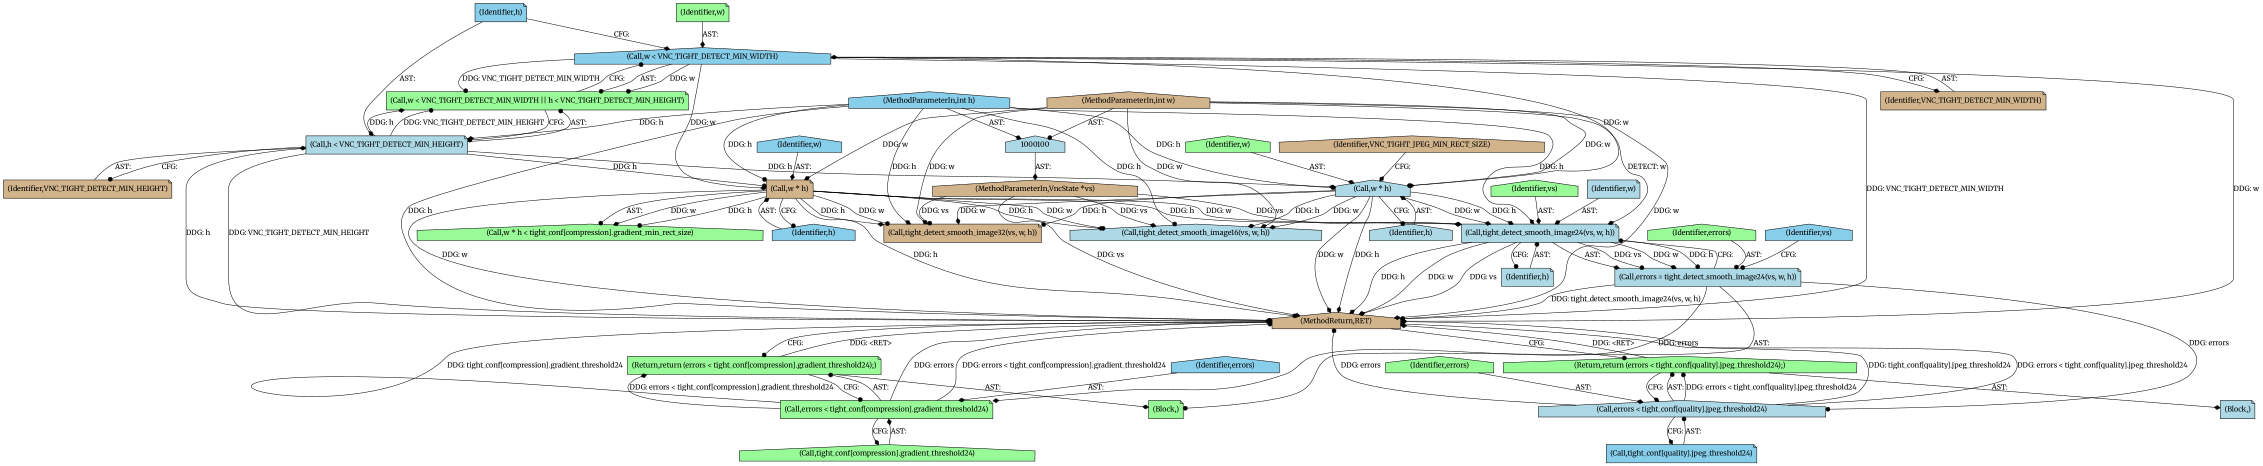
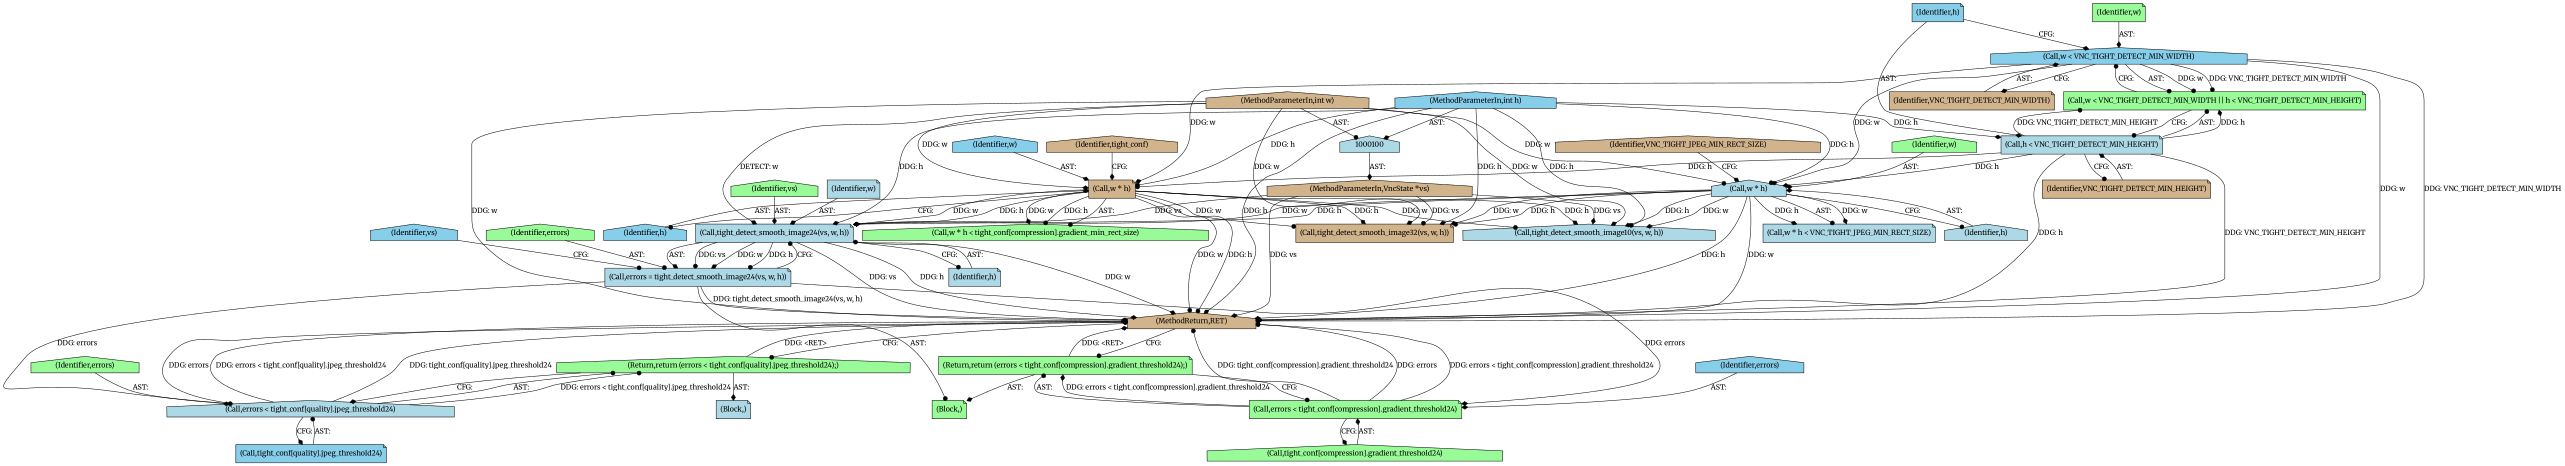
none -> (1112, 145)
(1196, 233) -> (1589, 233)
none -> (1849, 233)
